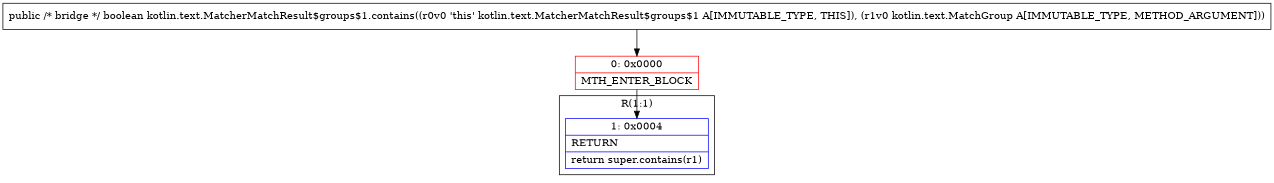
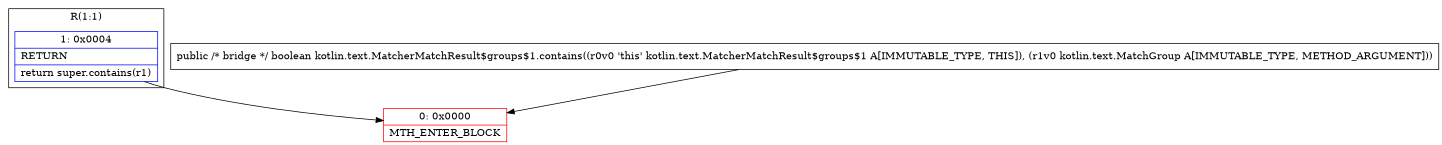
(637, 100) -> (259, 106)
